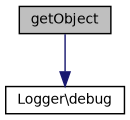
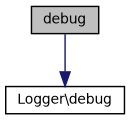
(65, 20) -> (65, 20)
